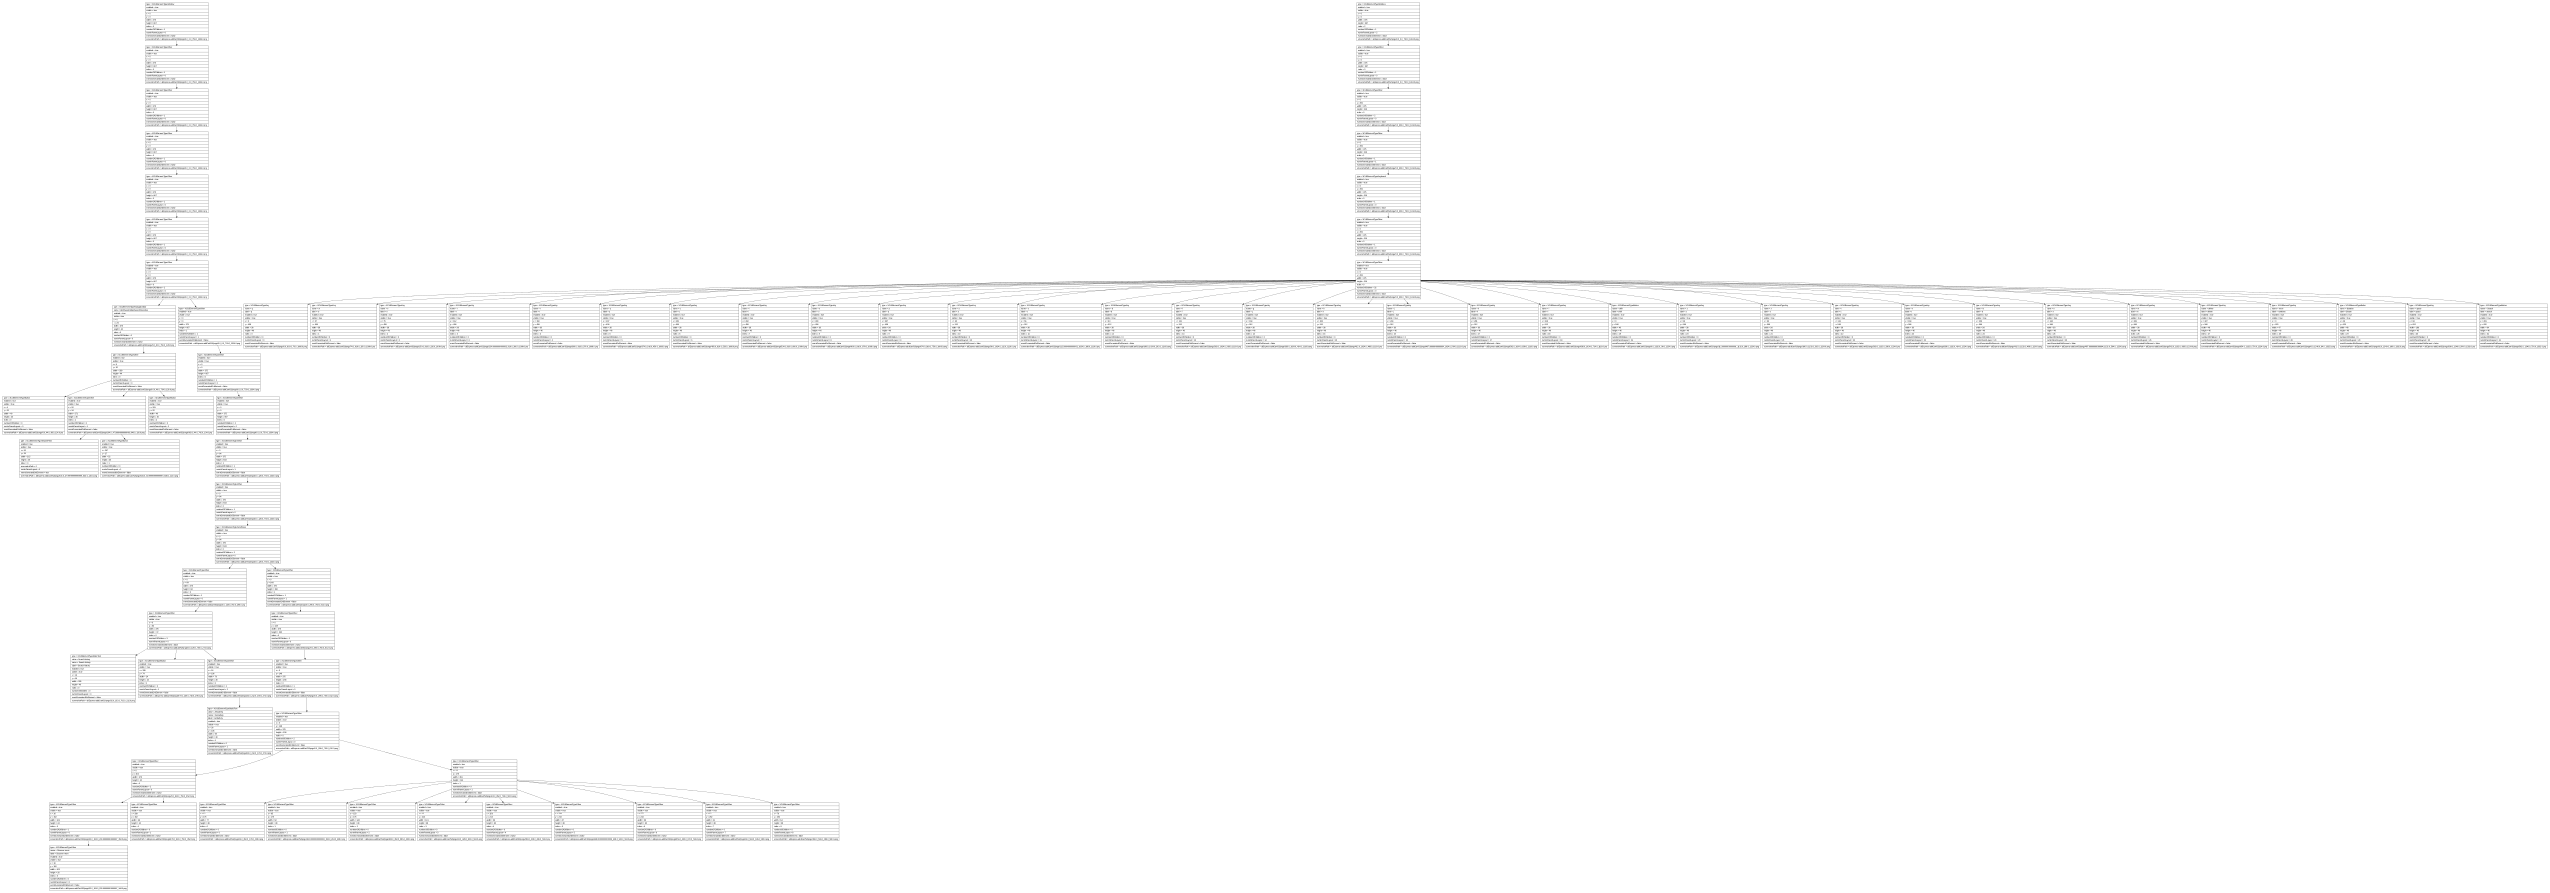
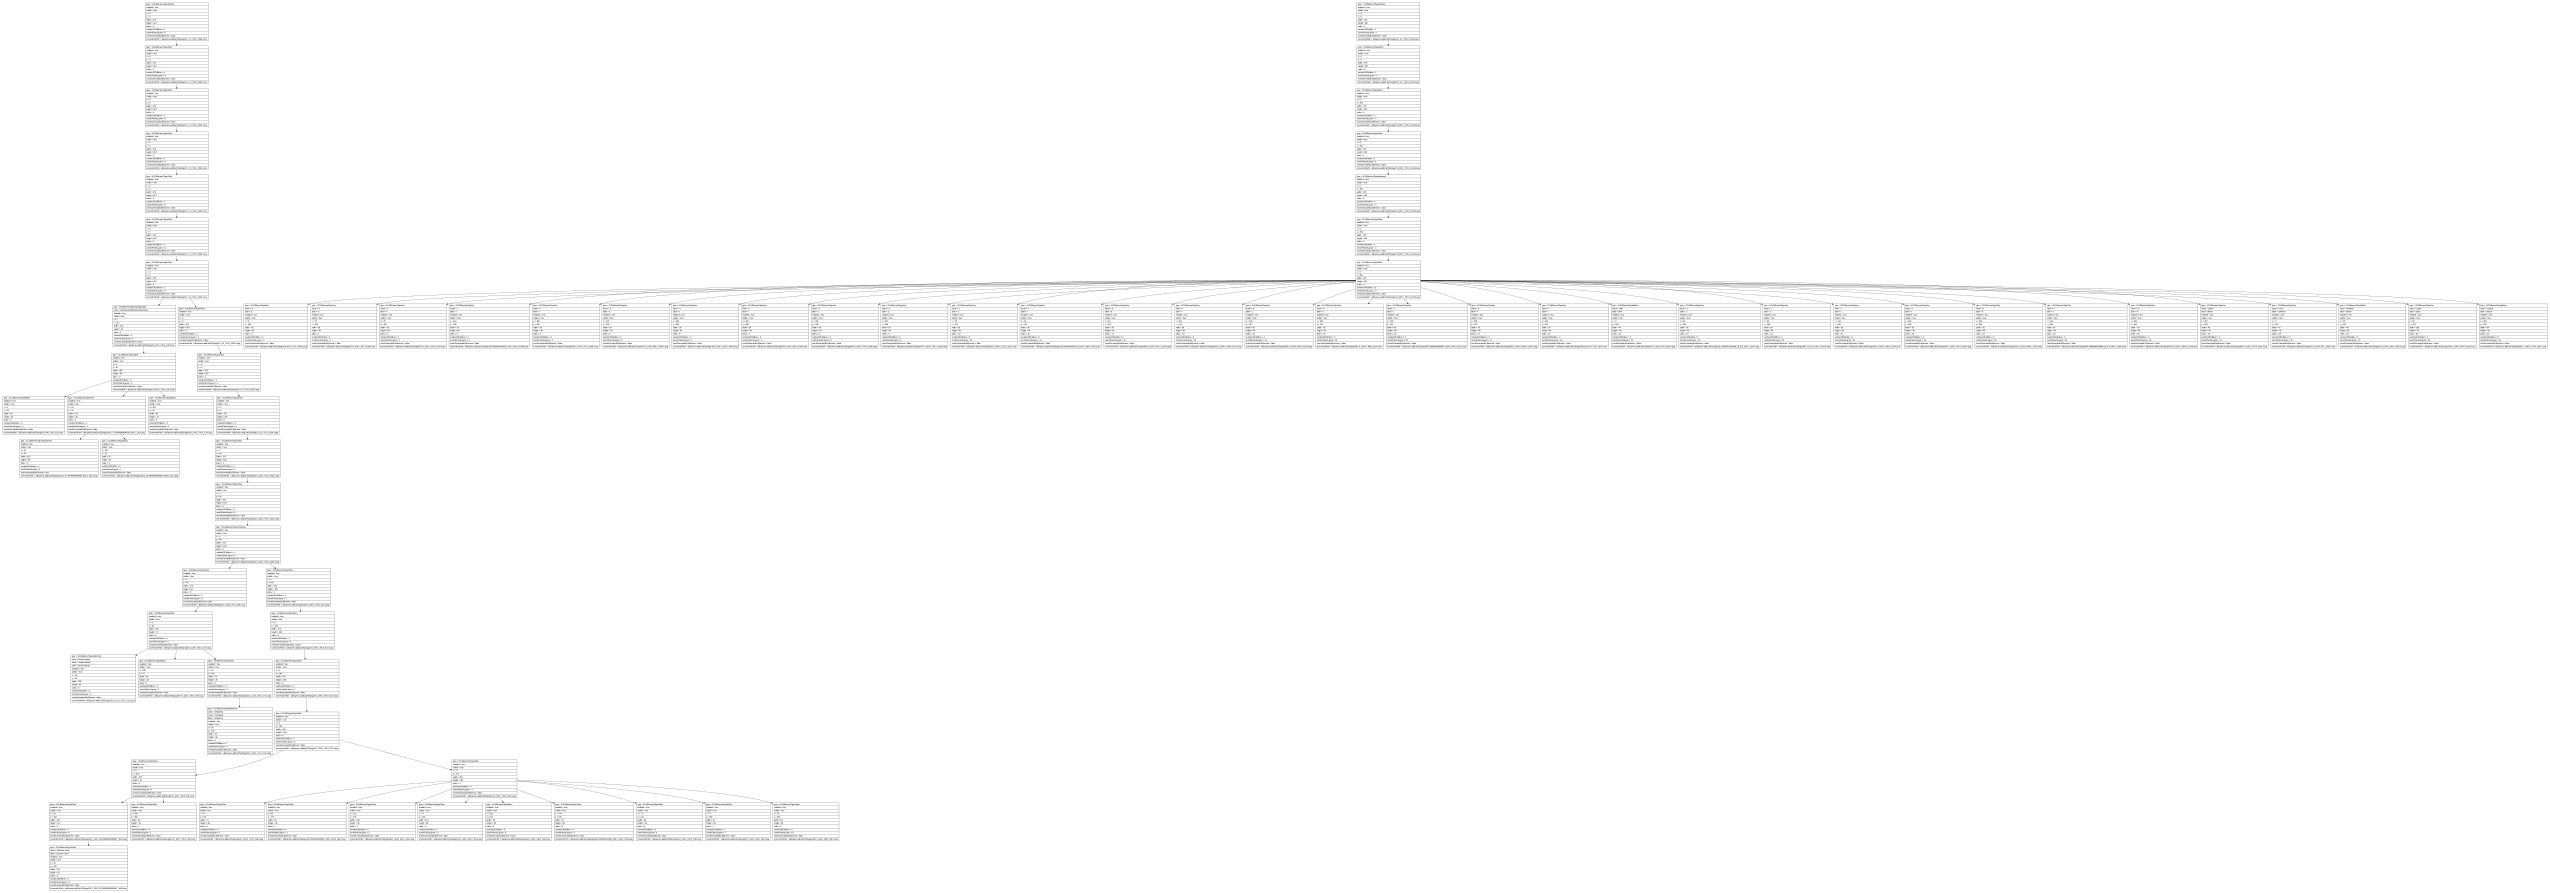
(29, 466) -> (30, 466)
